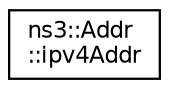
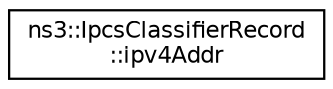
(84, 45) -> (167, 45)
